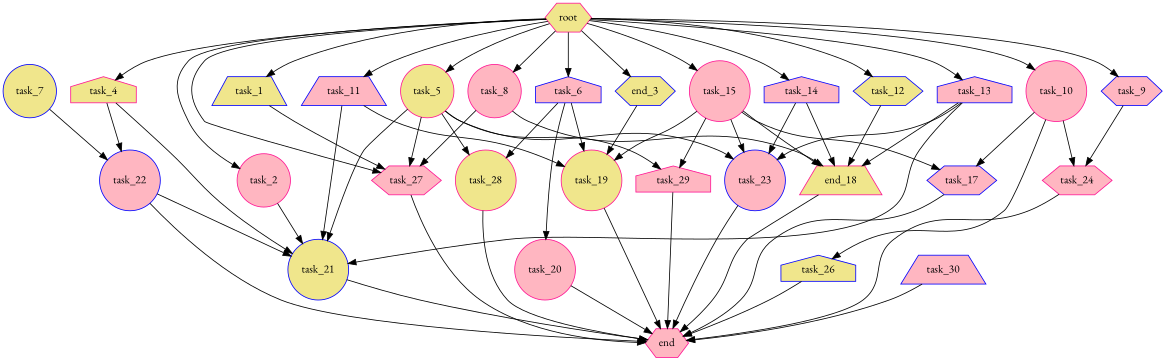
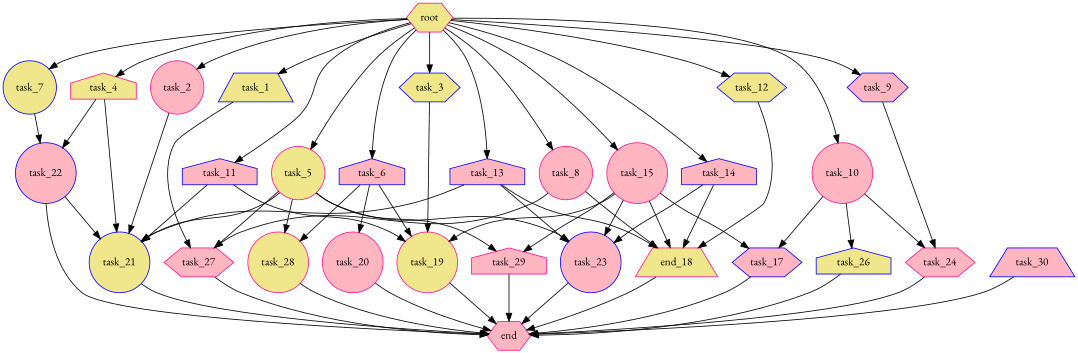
(211, 57) -> (230, 32)
(344, 91) -> (220, 173)
(645, 91) -> (430, 87)
